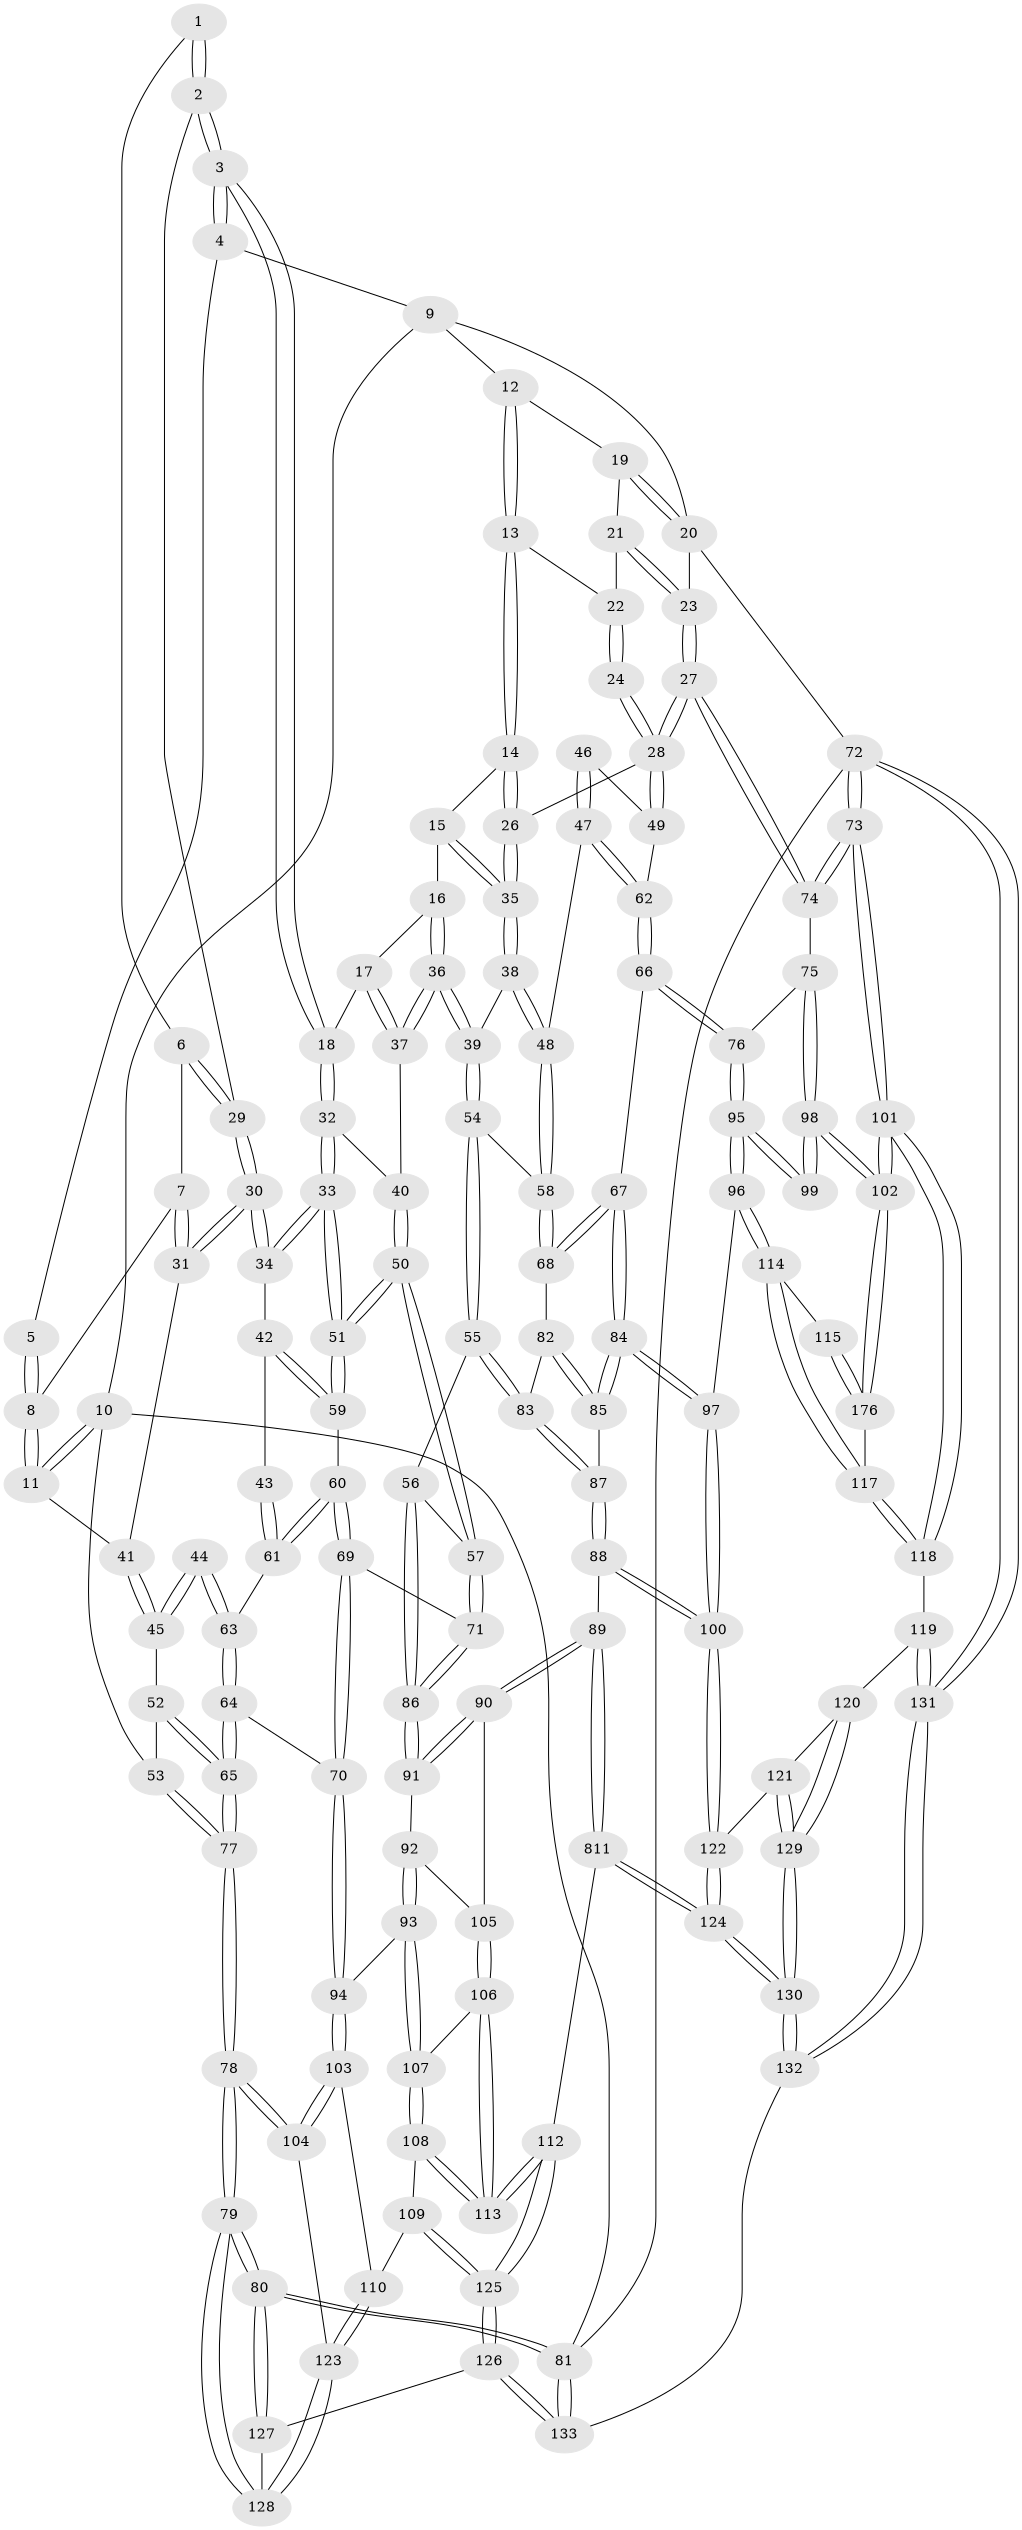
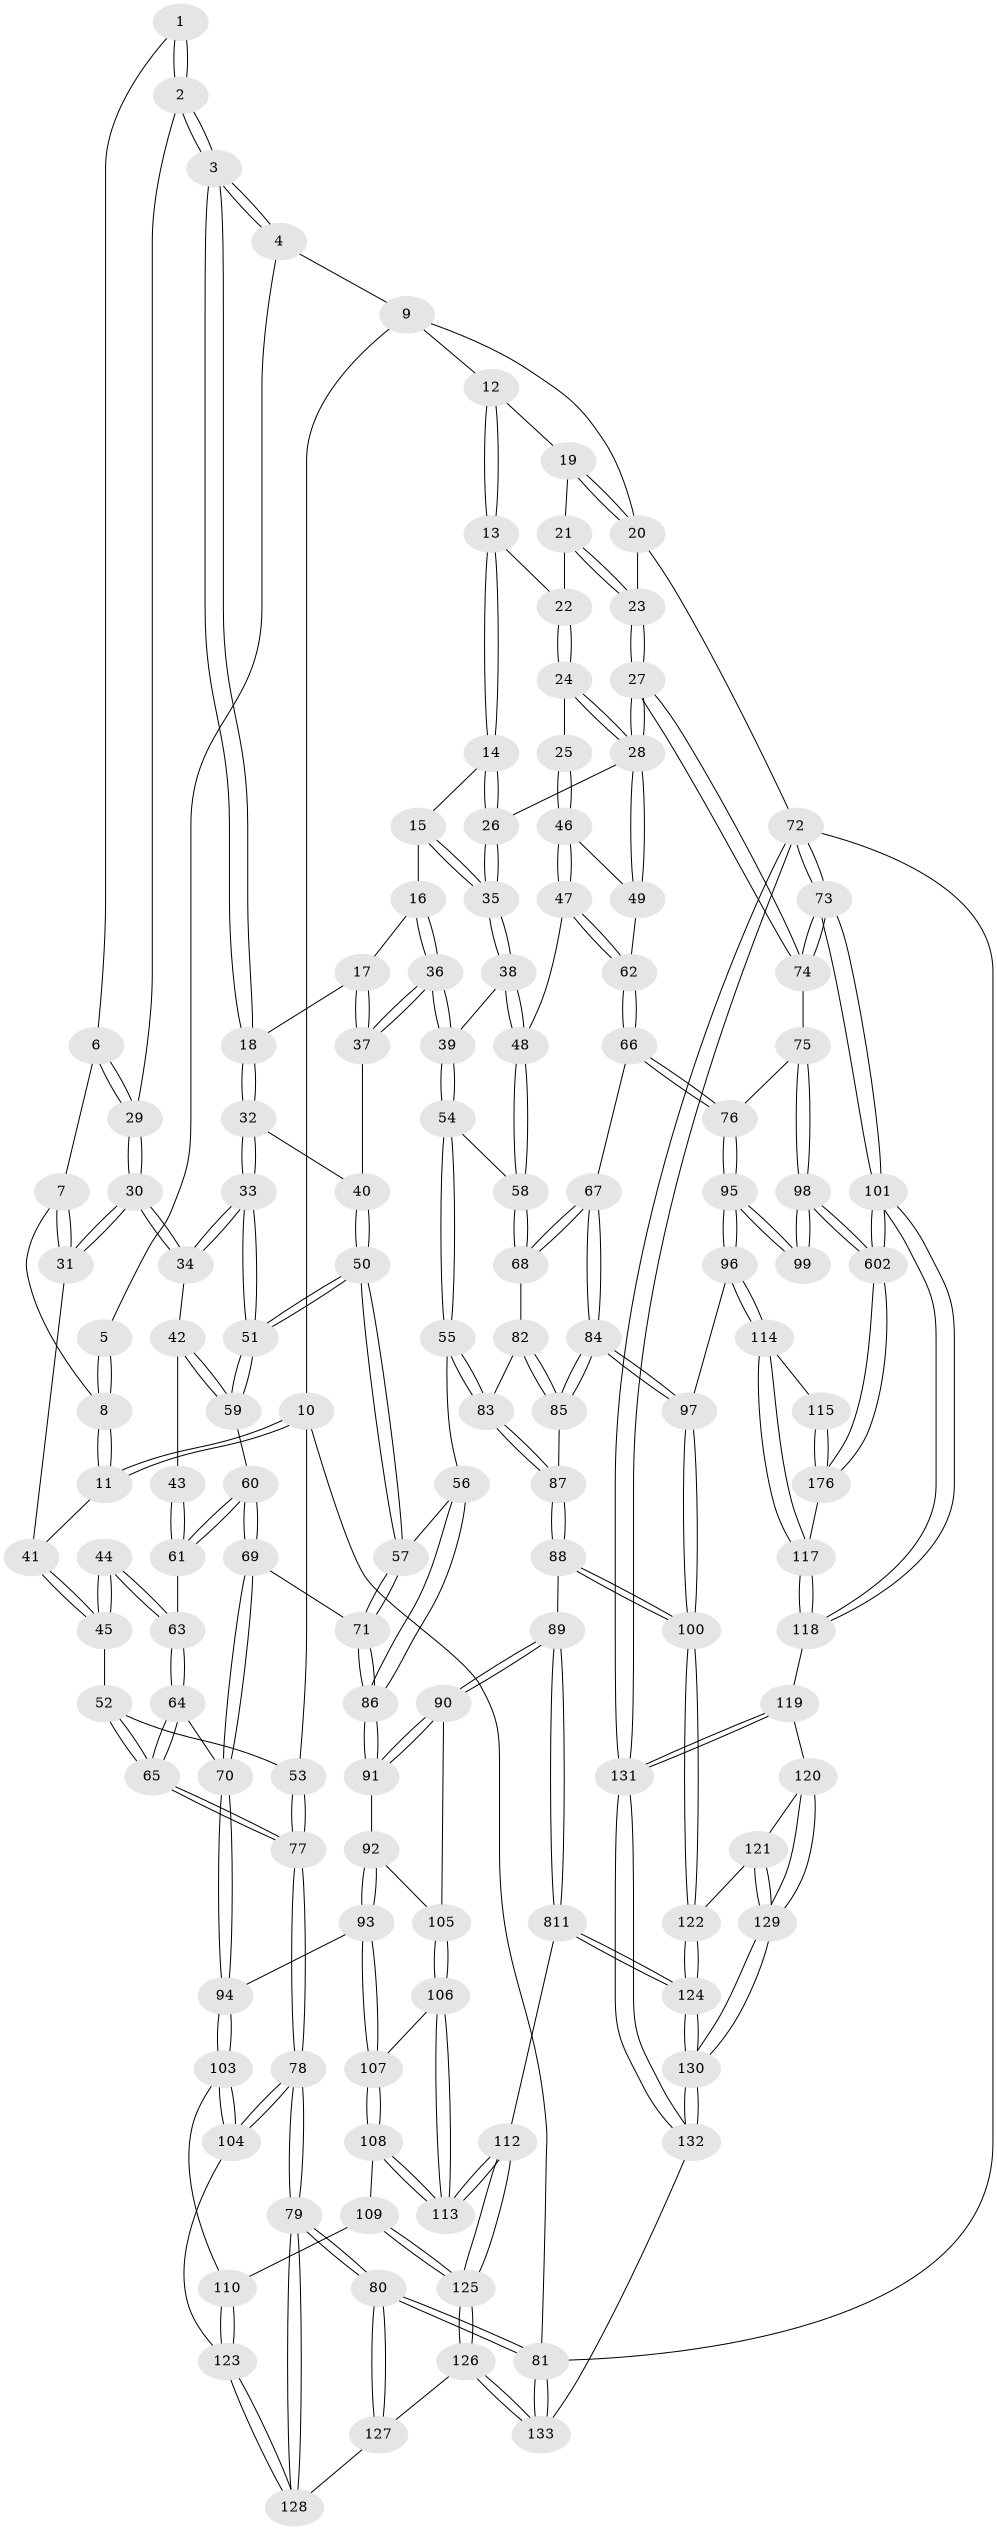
none -> (564, 753)
(885, 1192) -> (878, 1265)
